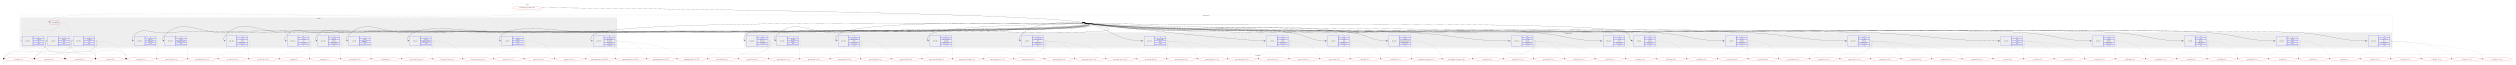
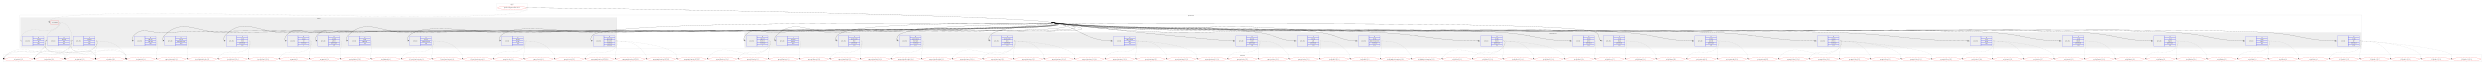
(875, 59) -> none
